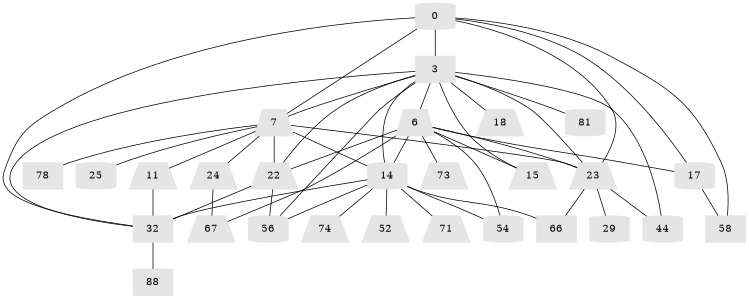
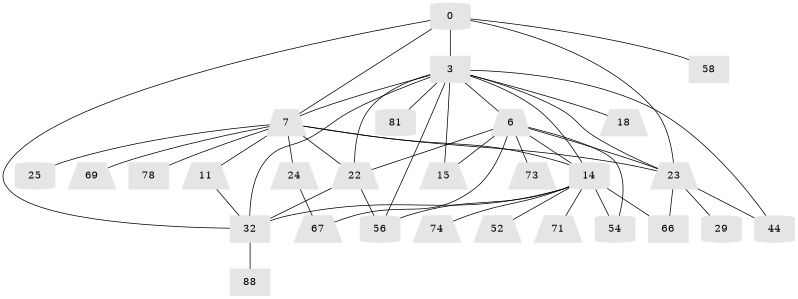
none -> (92, 176)
(695, 176) -> none
